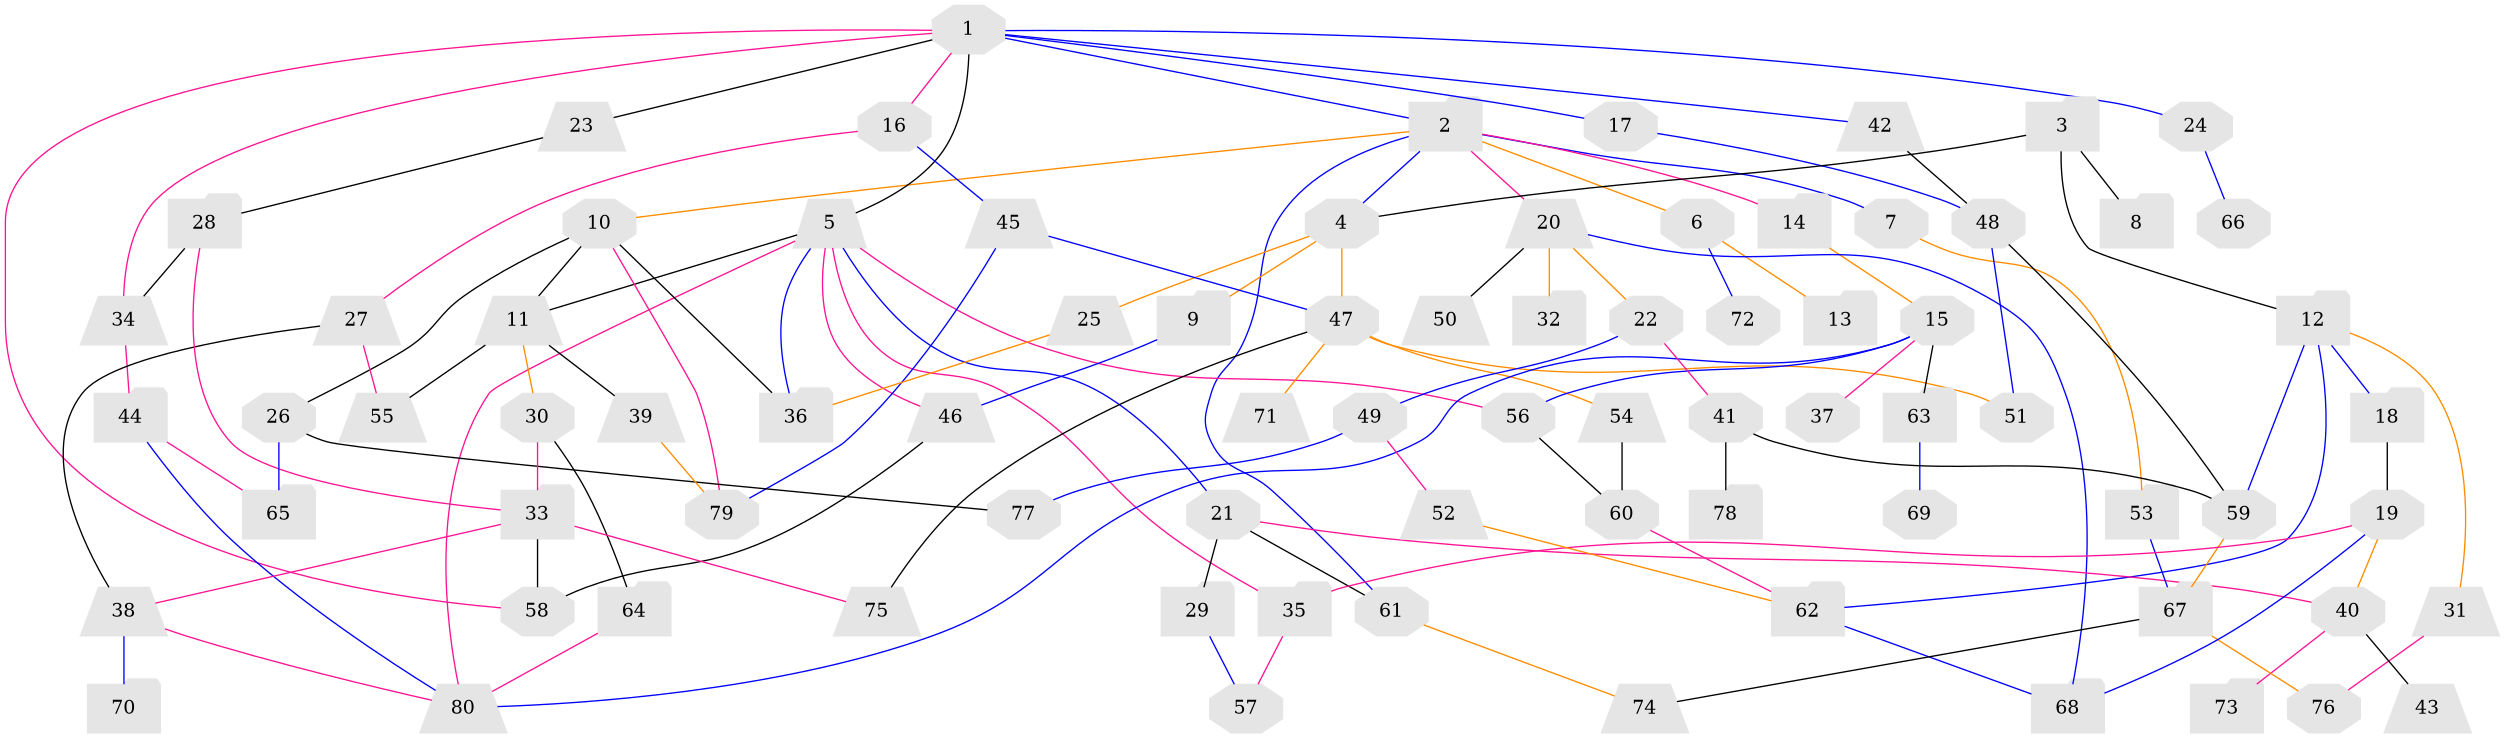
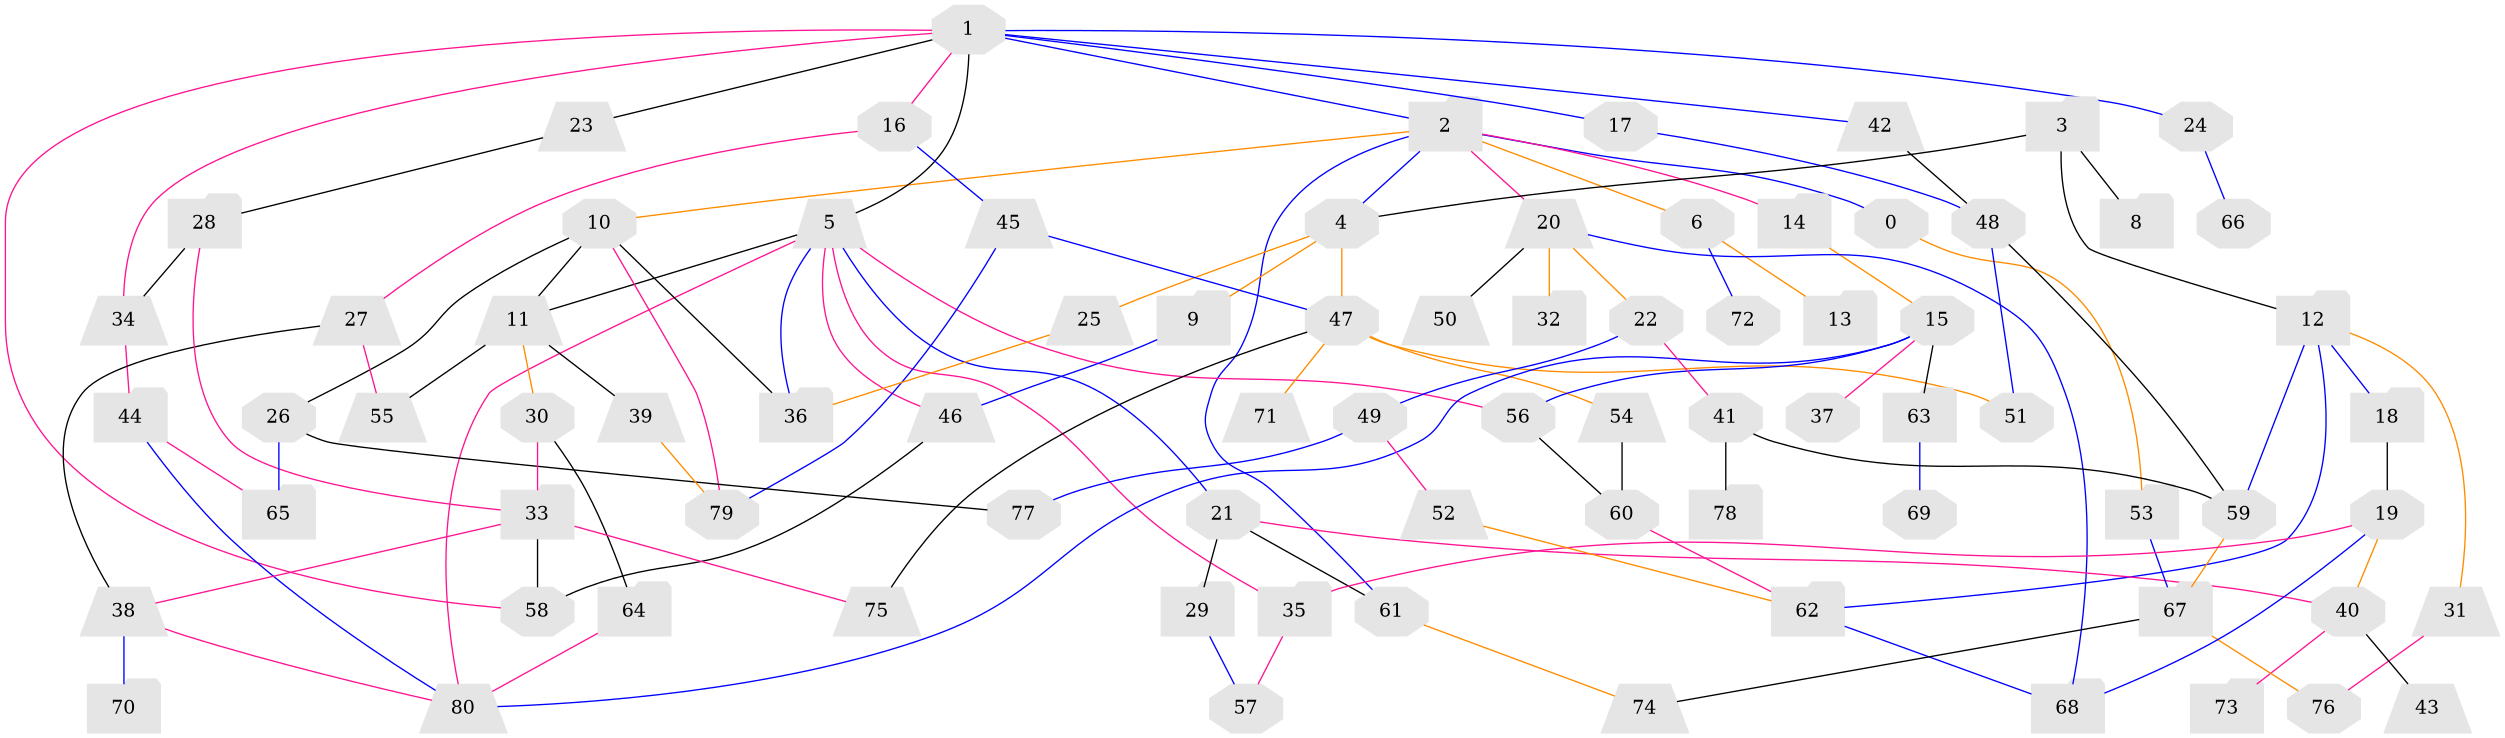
(1892, 224) -> (1892, 224)
